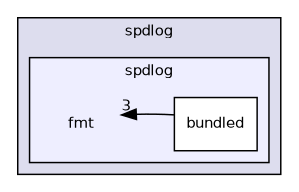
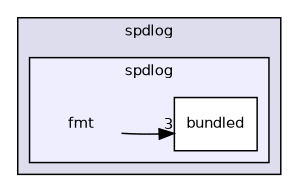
(155, 114) -> (140, 134)
